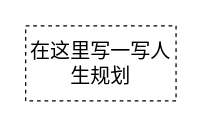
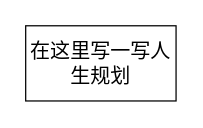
(101, 63) -> (101, 63)
